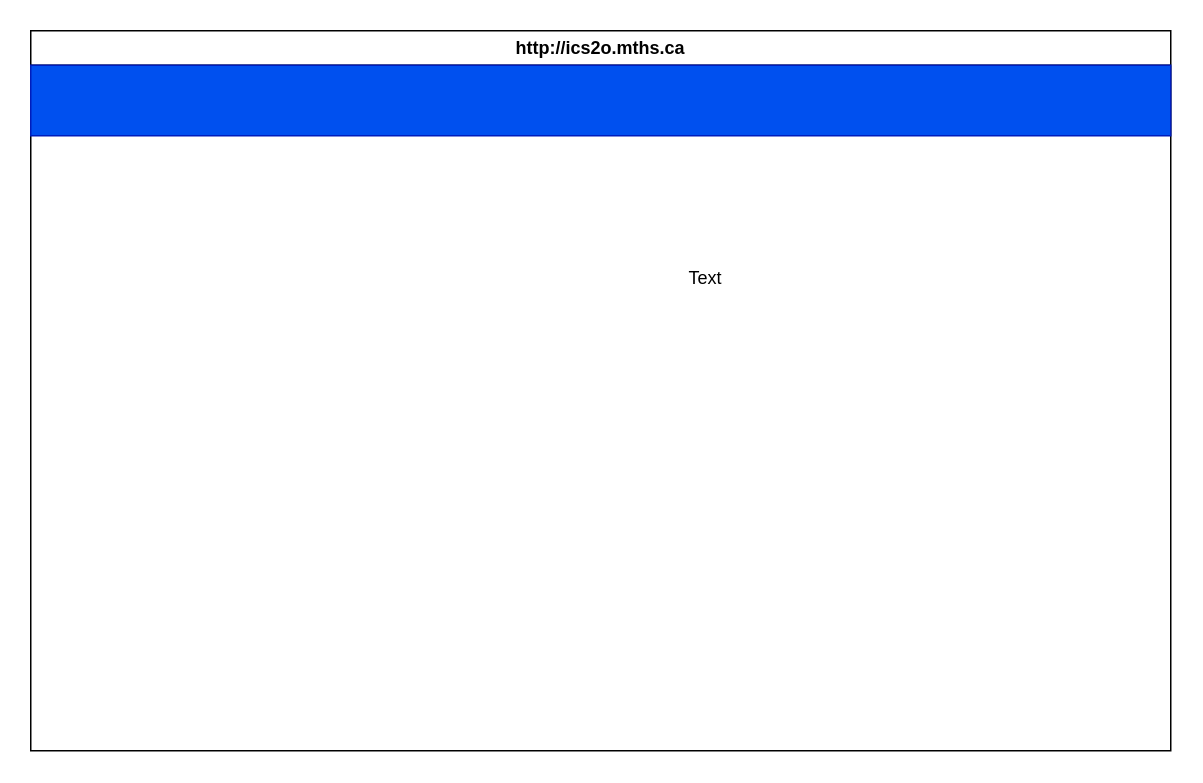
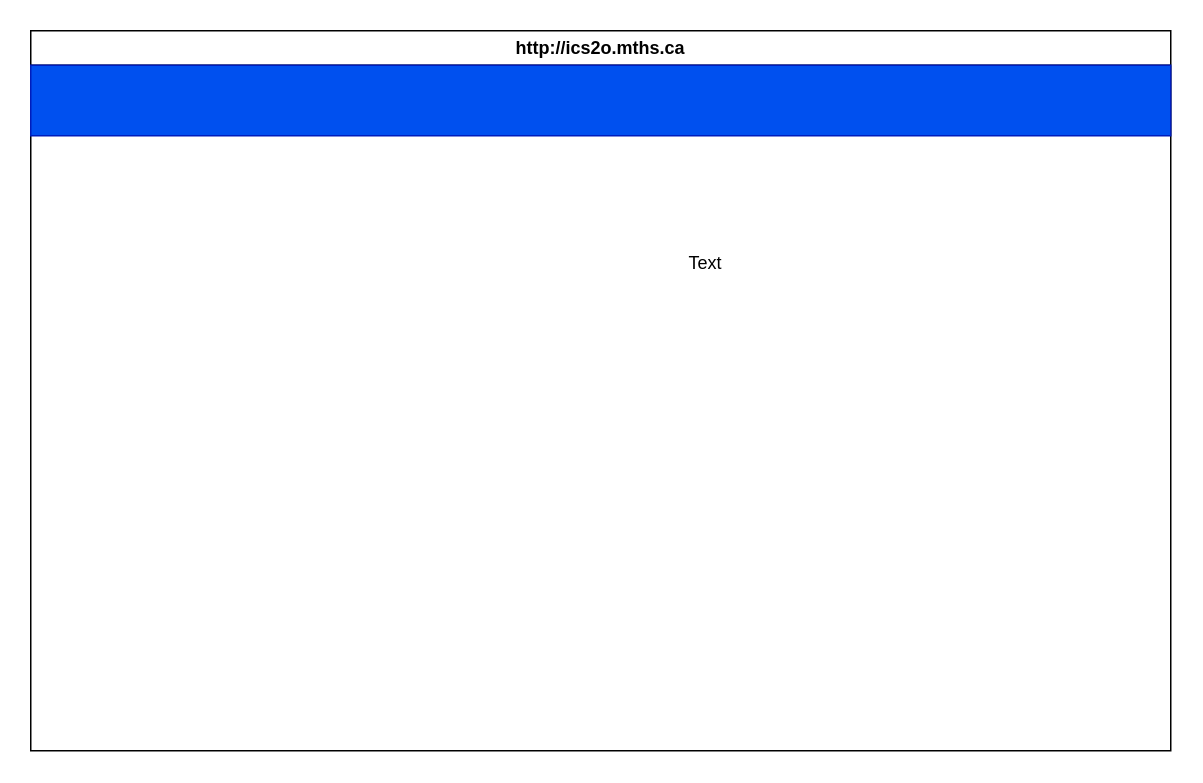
(706, 278) -> (706, 263)
